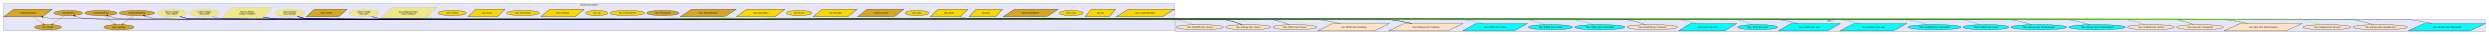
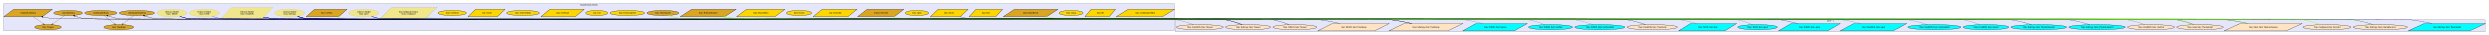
(247, 13) -> (247, 13)
(1031, 13) -> (1031, 13)
